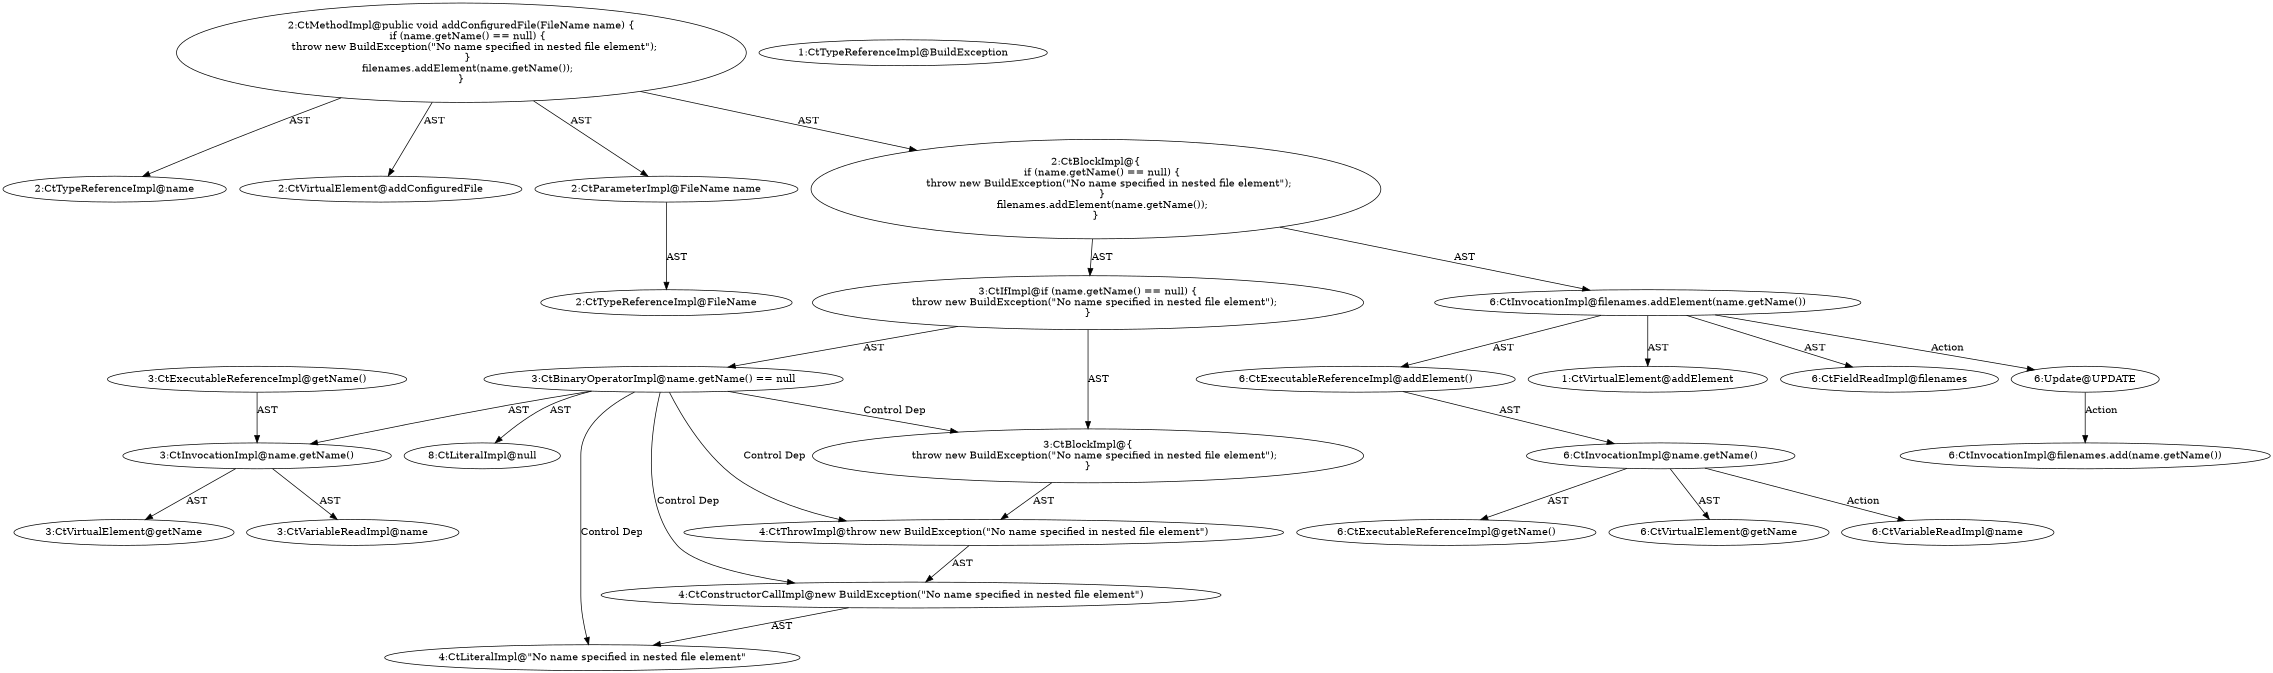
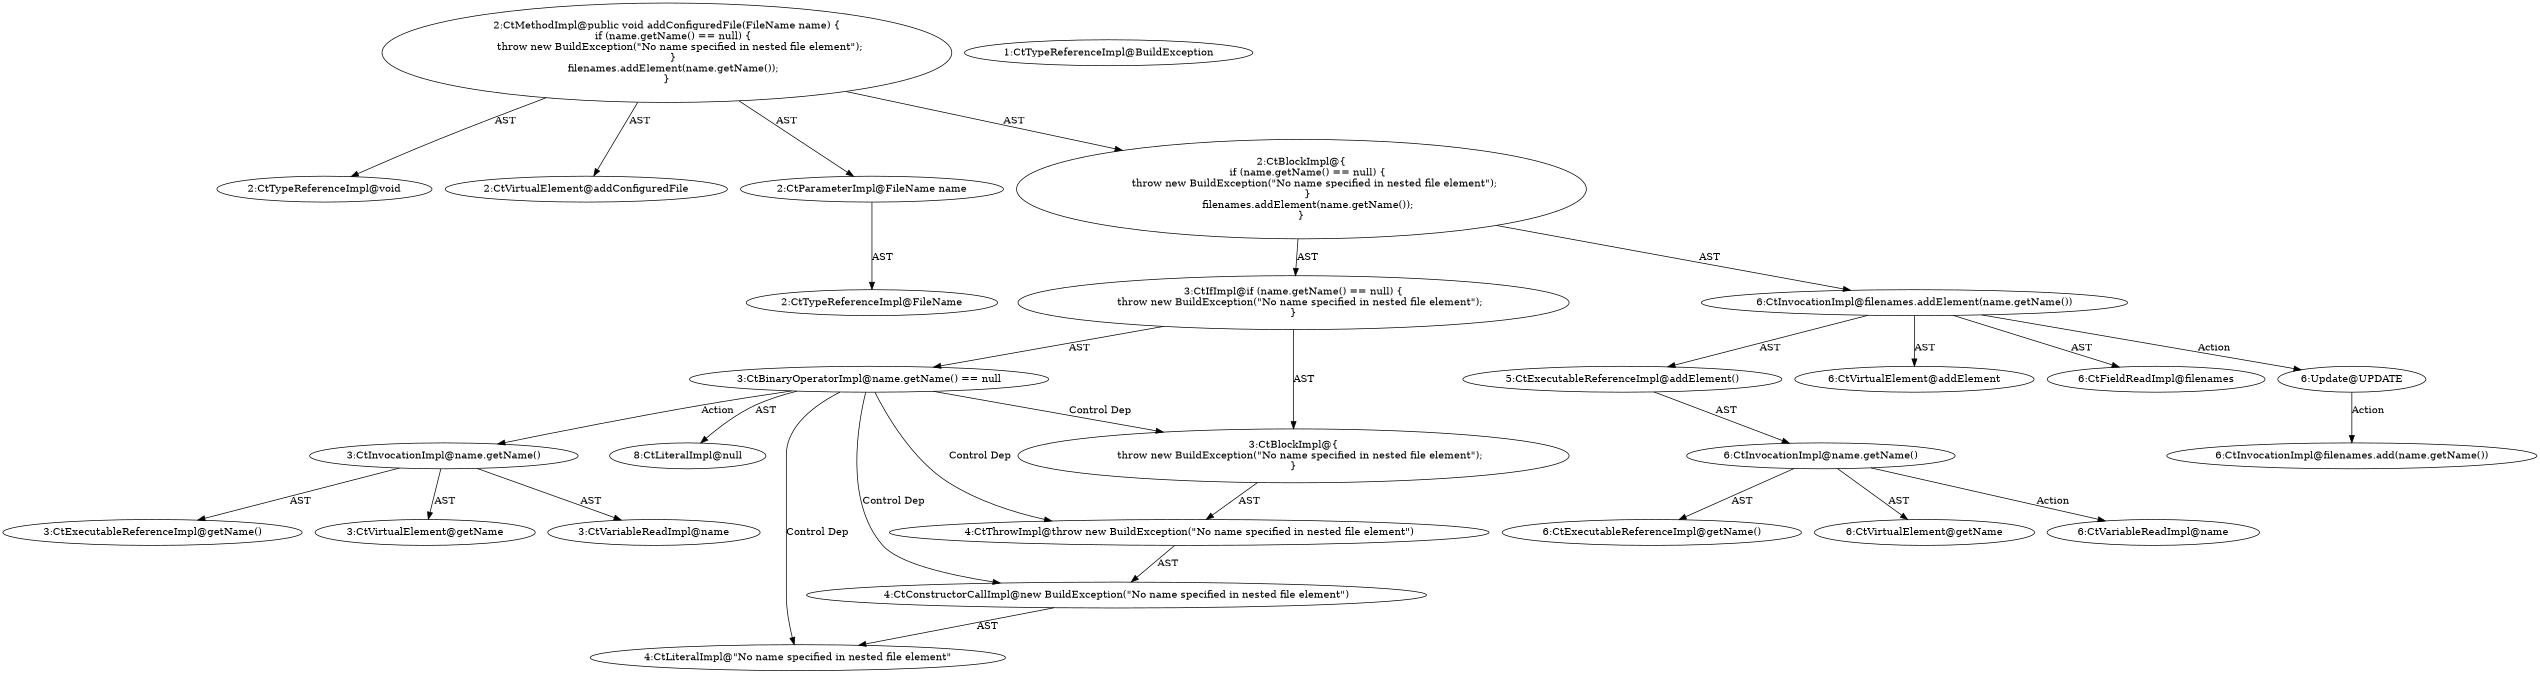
(115, 189) -> (324, 189)
(1356, 379) -> (1622, 379)
(1648, 379) -> (1914, 379)
(519, 411) -> (718, 411)
(257, 414) -> (302, 493)
